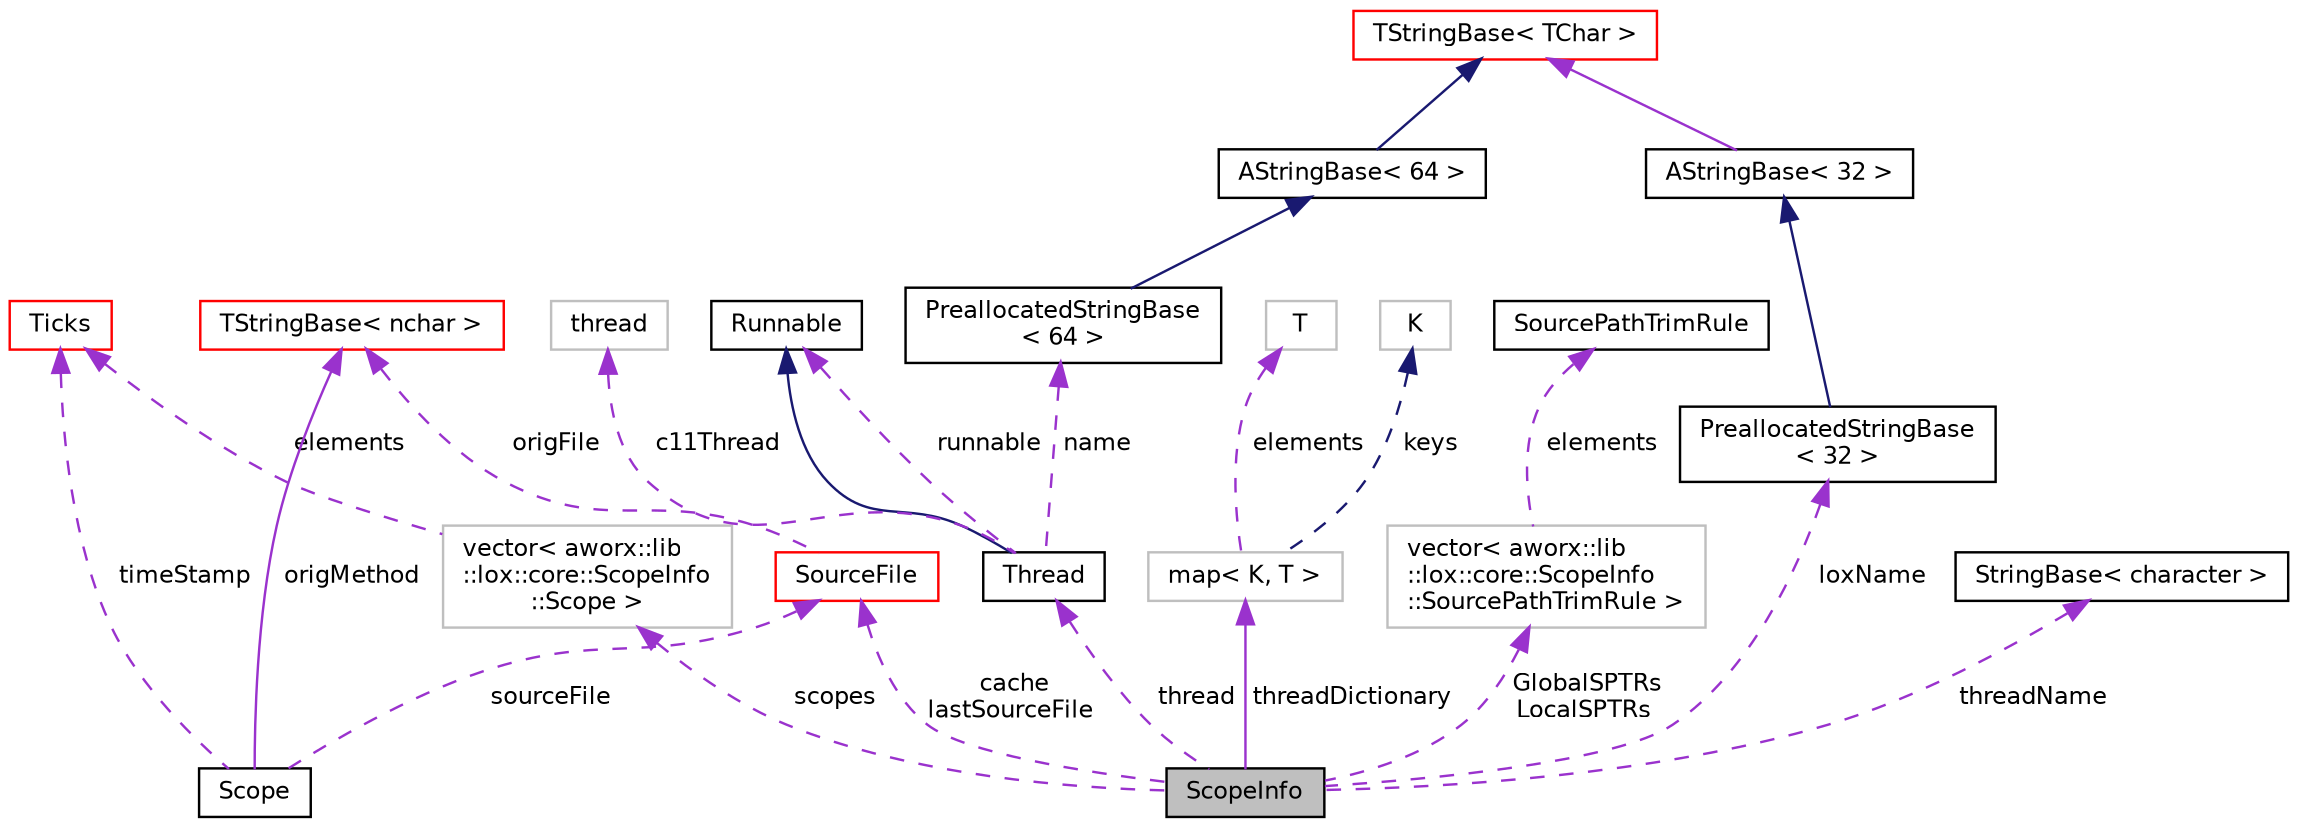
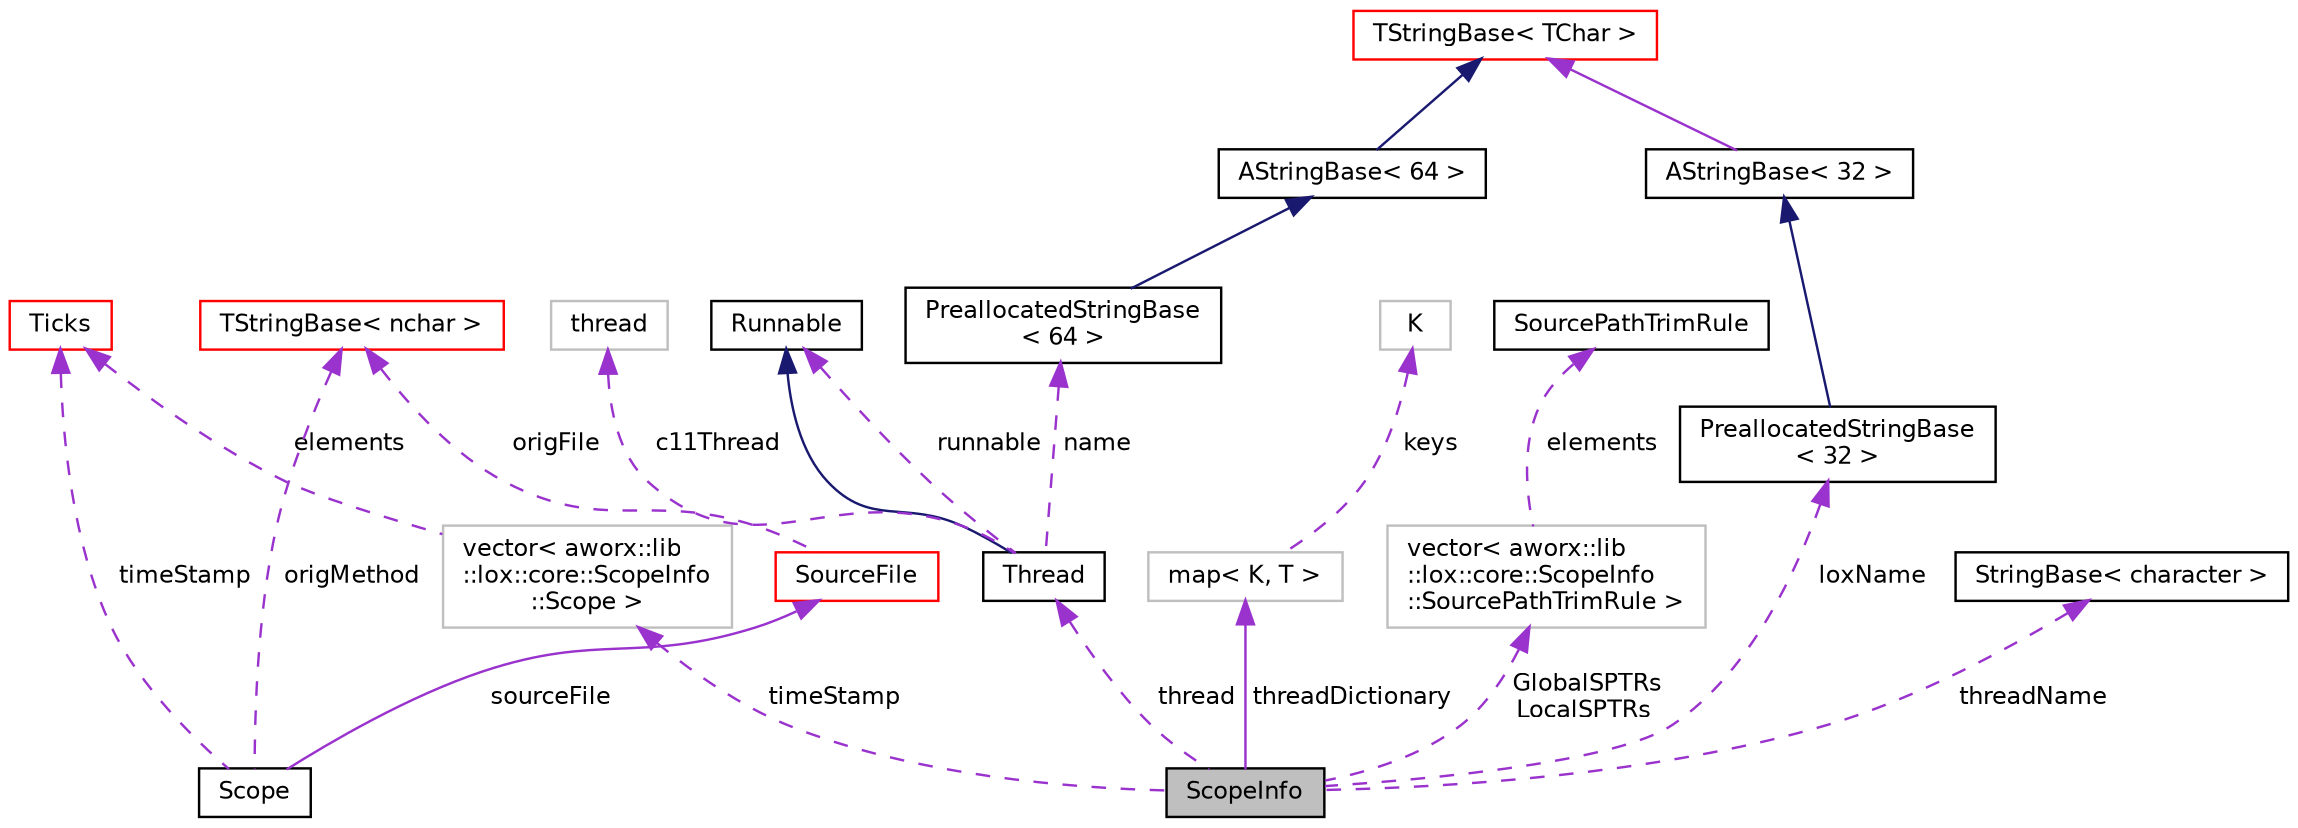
(1301, 325) -> none
(1367, 478) -> (1367, 478)
(269, 566) -> (269, 566)
(532, 658) -> (532, 658)
(832, 698) -> (832, 698)
(986, 749) -> none
